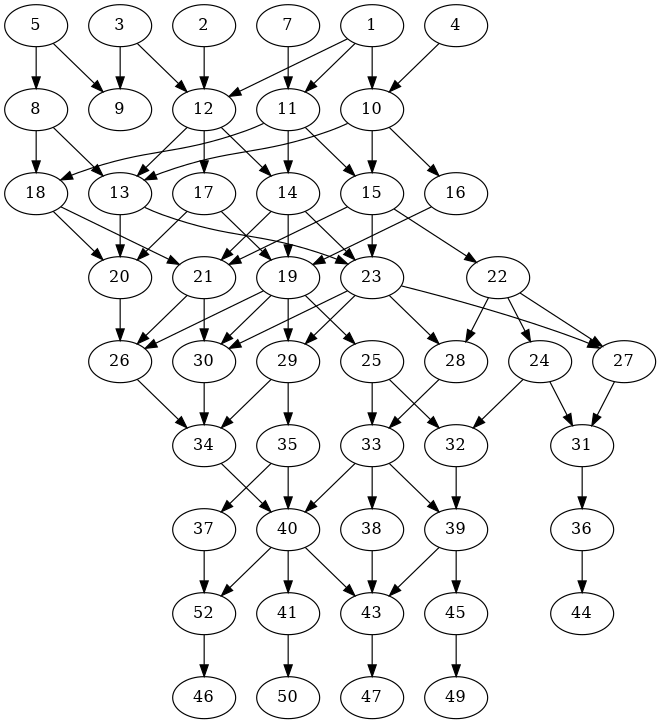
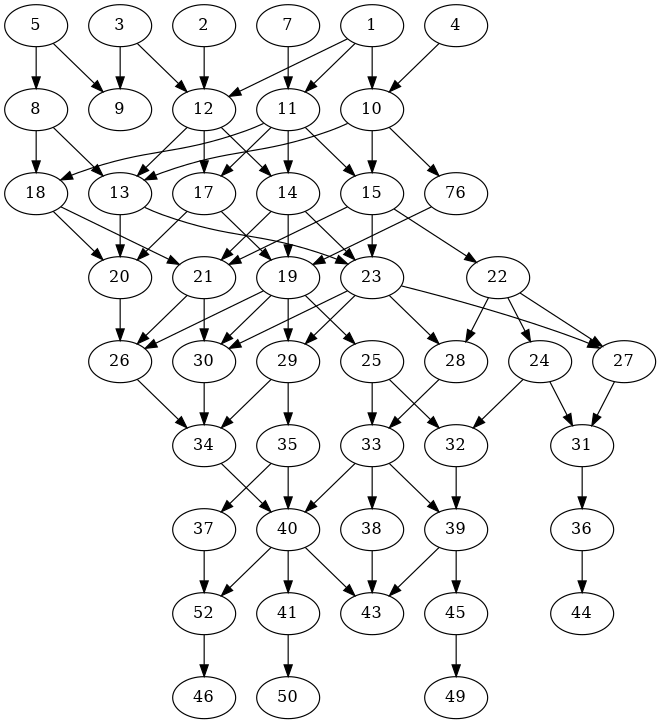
none -> (256, 142)
(456, 194) -> (456, 194)
(372, 698) -> none
